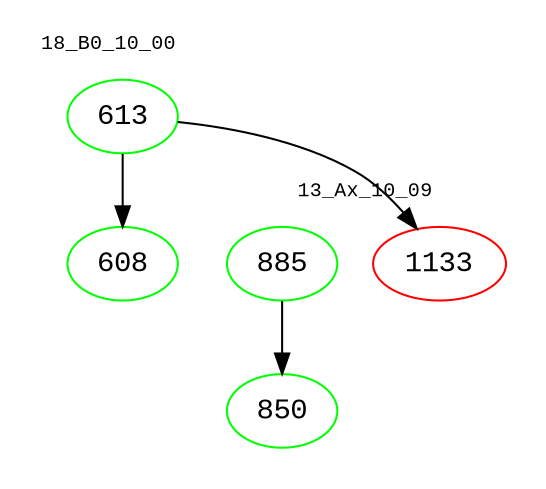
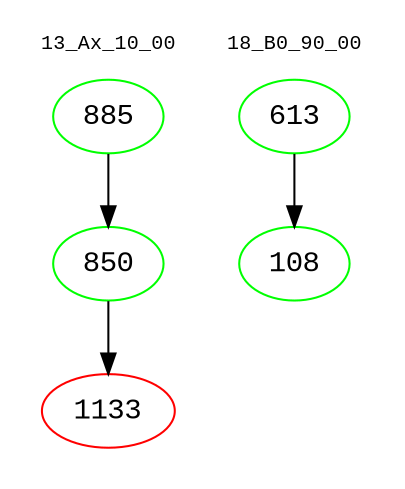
(109, 44) -> (295, 44)
(300, 147) -> (108, 327)
(366, 191) -> (109, 44)
(123, 264) -> (294, 264)
